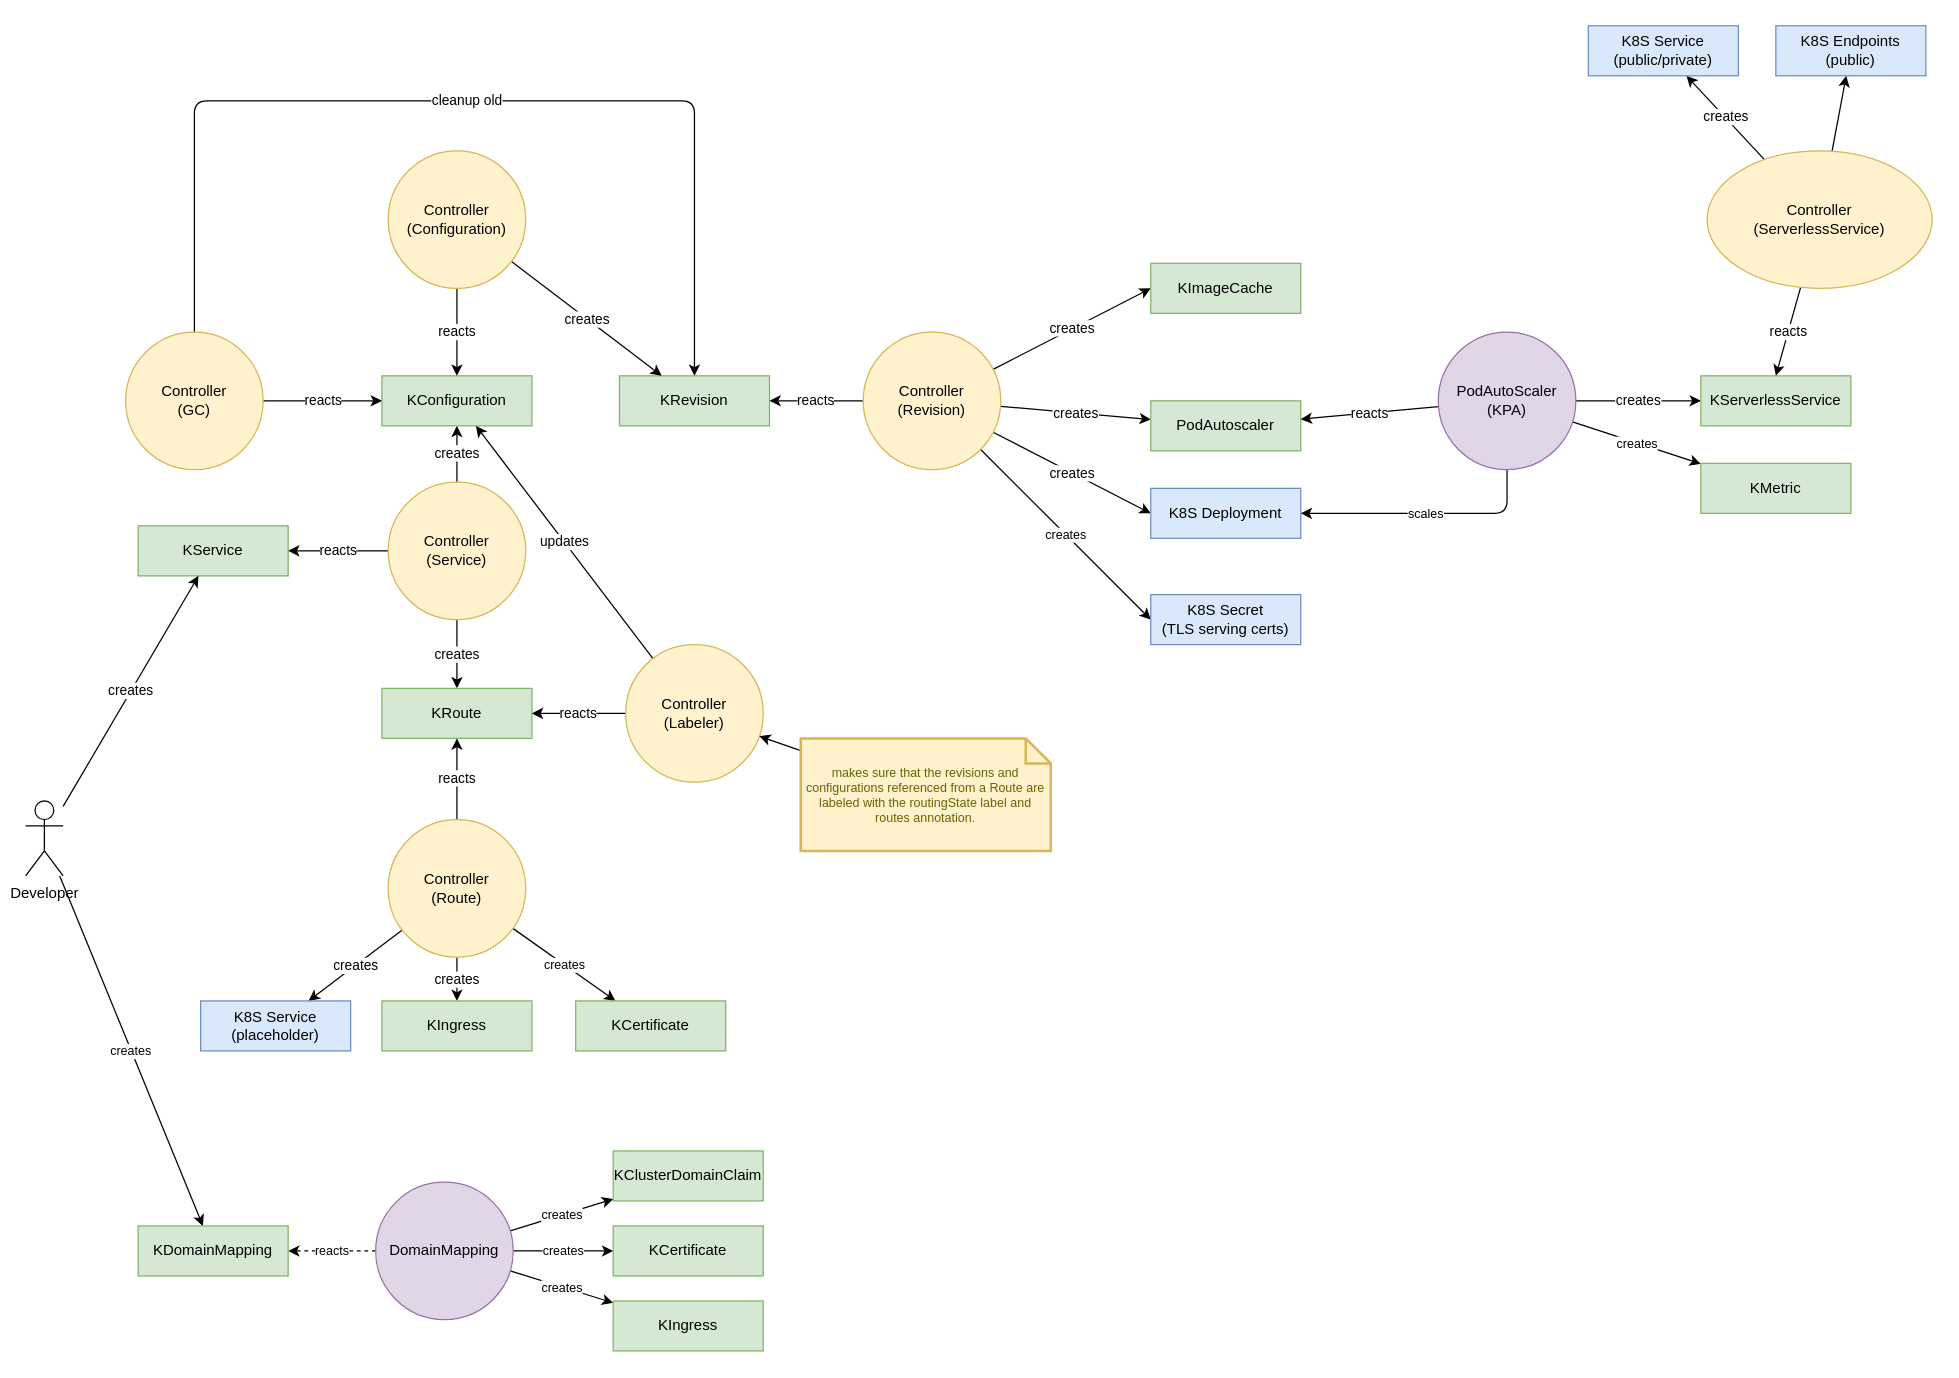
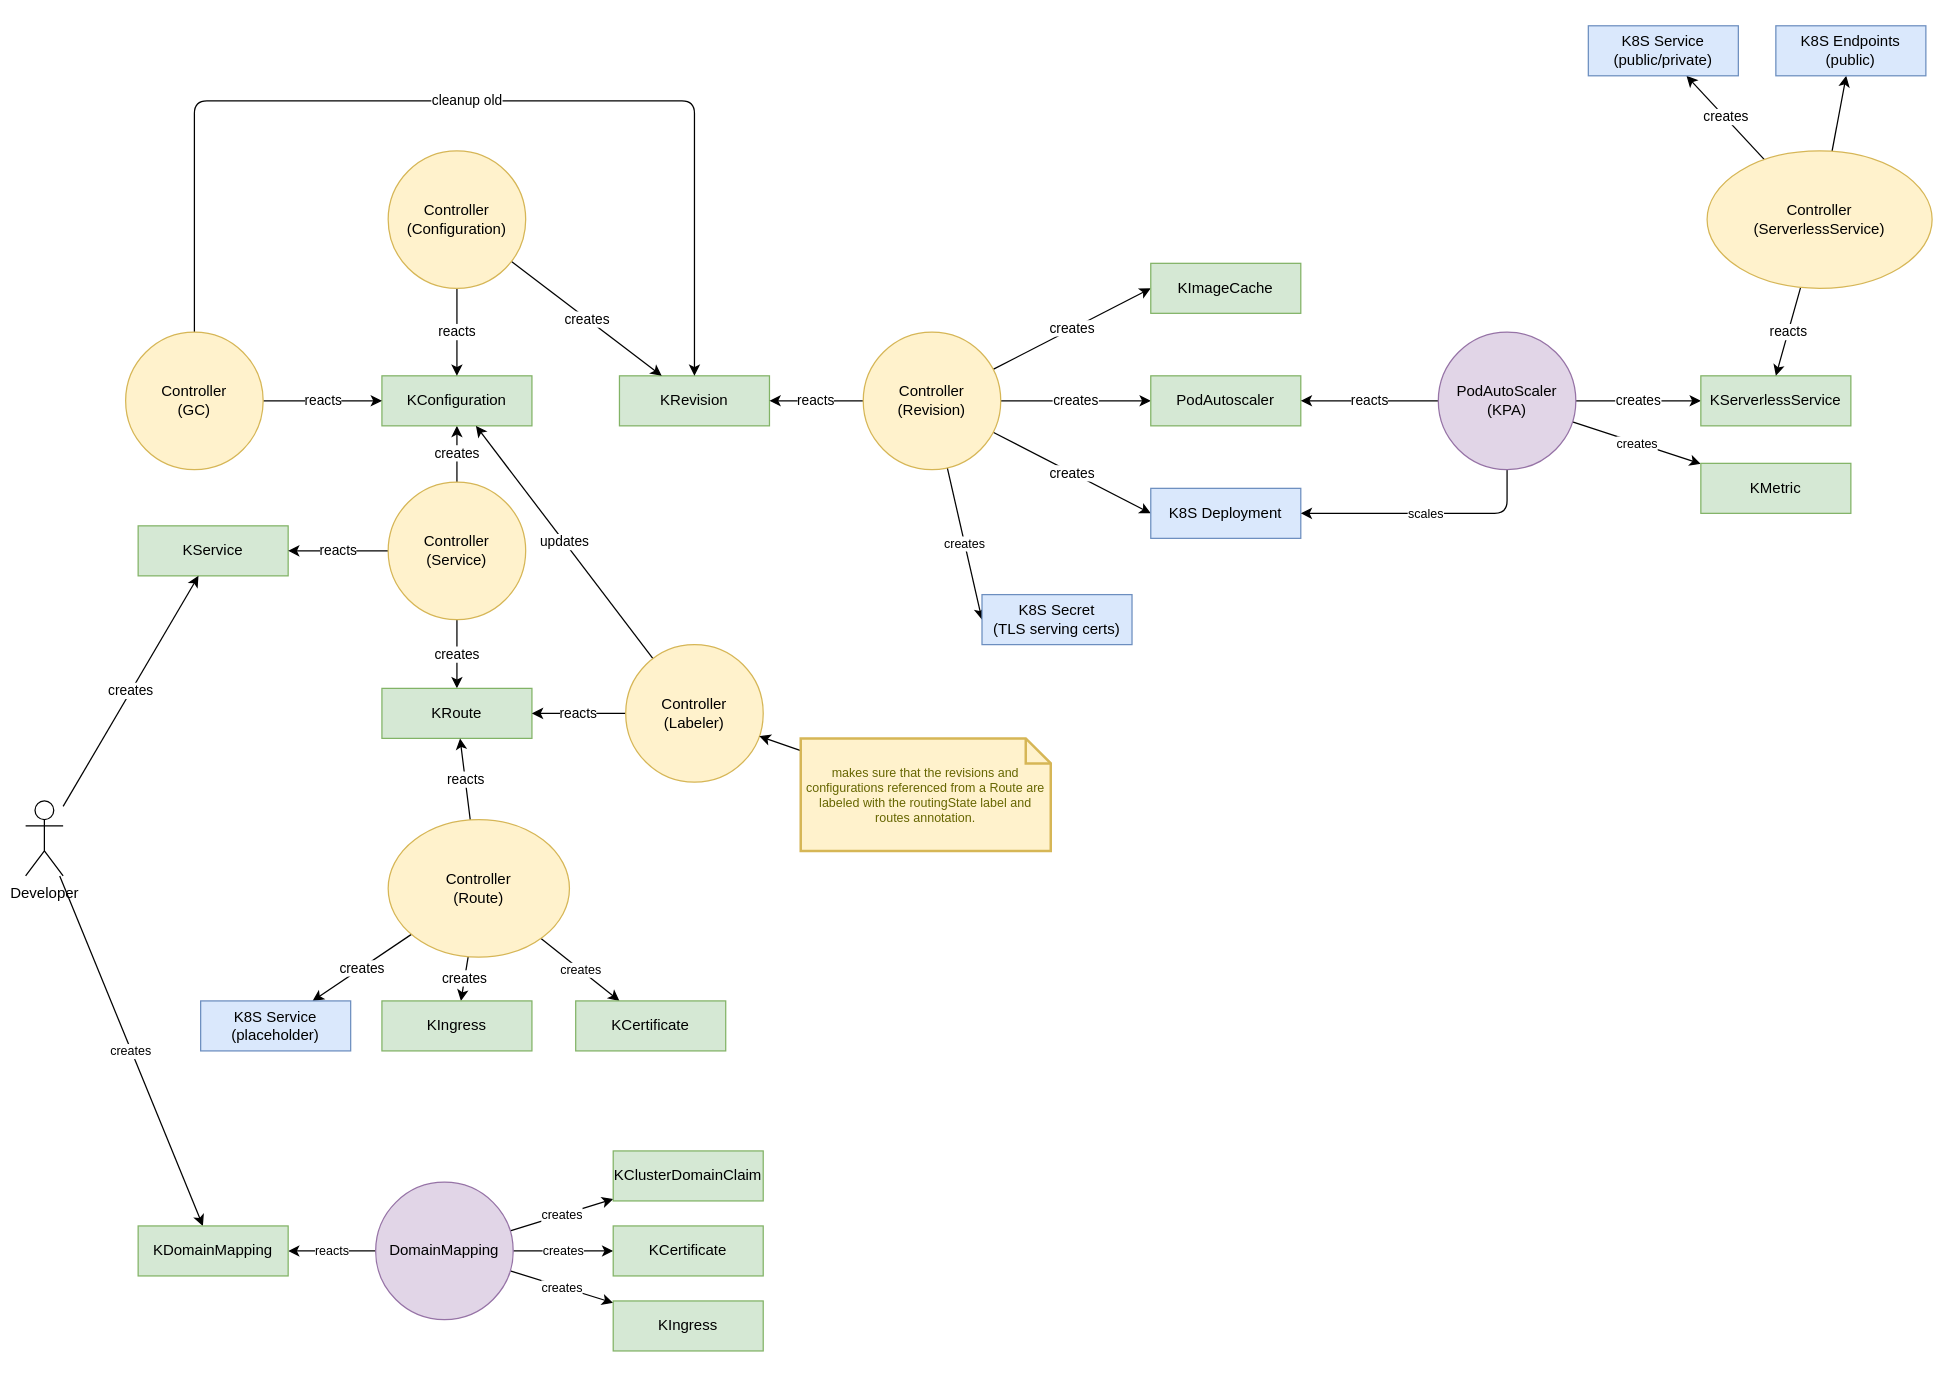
(1226, 426) -> (1226, 401)
(1226, 619) -> (1057, 619)
(457, 888) -> (479, 888)
(363, 1251) -> (363, 1251)
